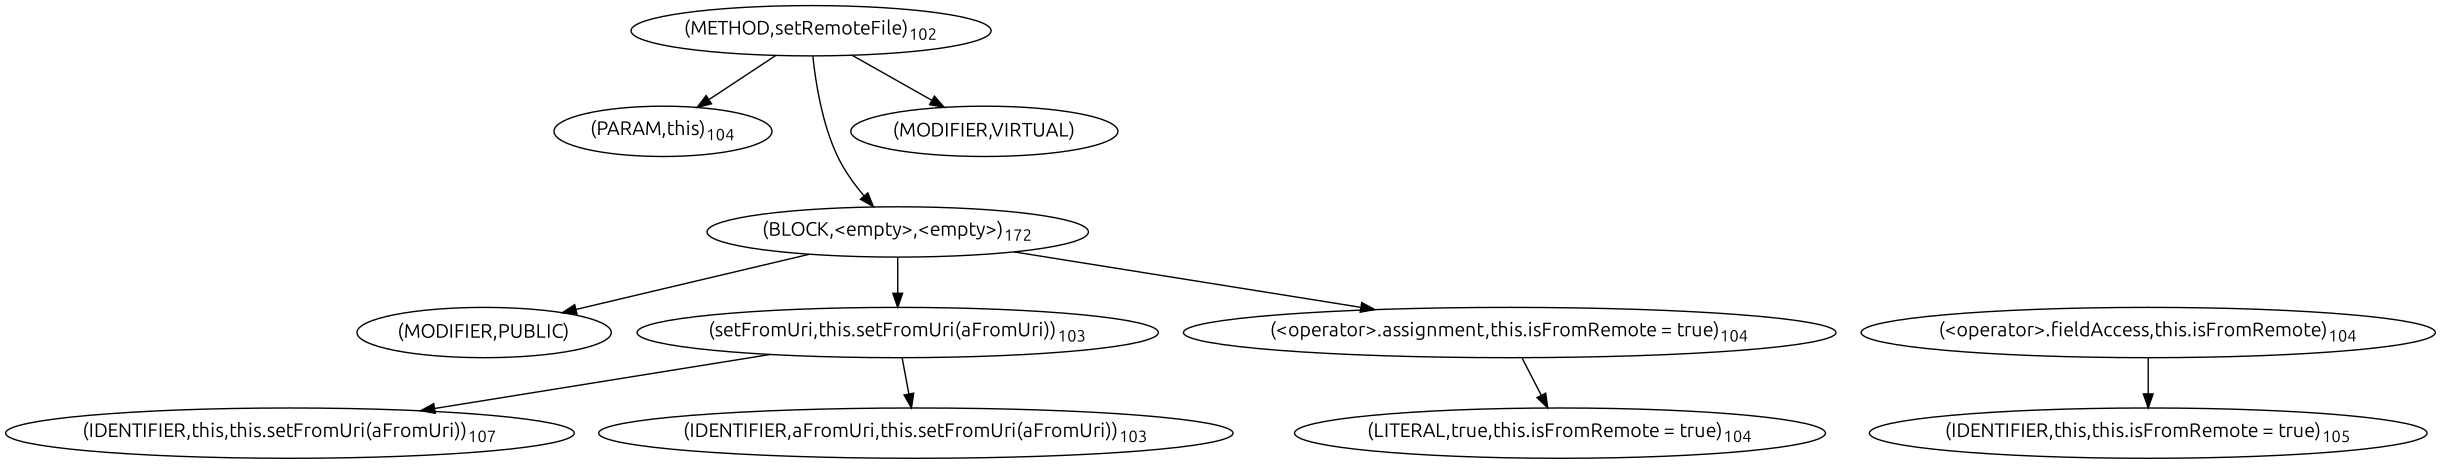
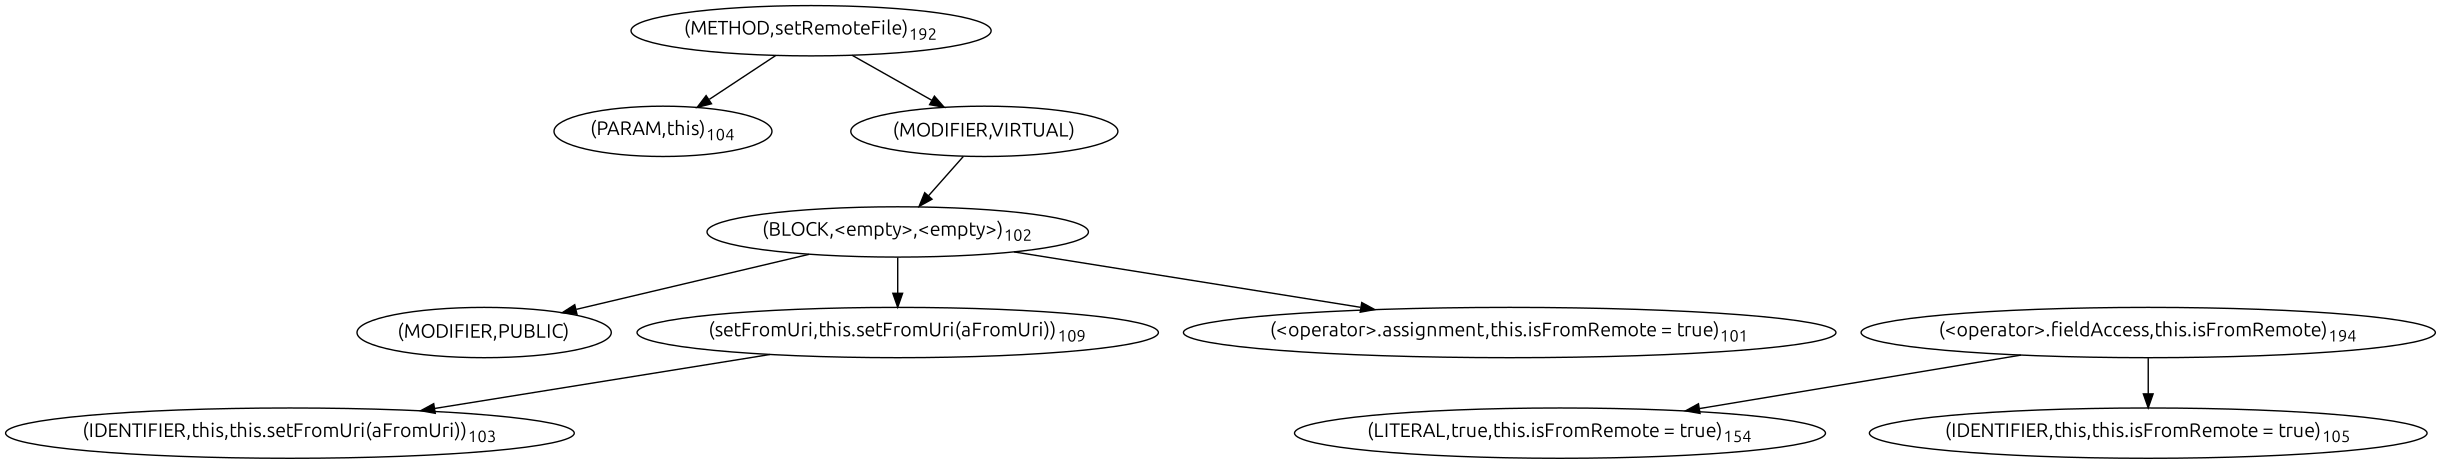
(924, 29) -> (924, 29)
(827, 130) -> (946, 176)
(1019, 230) -> (1019, 230)
(1072, 330) -> (1072, 330)
(1735, 330) -> (1735, 330)
(2343, 330) -> (2343, 330)
(1532, 377) -> (1860, 382)
(483, 431) -> (483, 431)
(1738, 431) -> (1738, 431)
(916, 433) -> none
